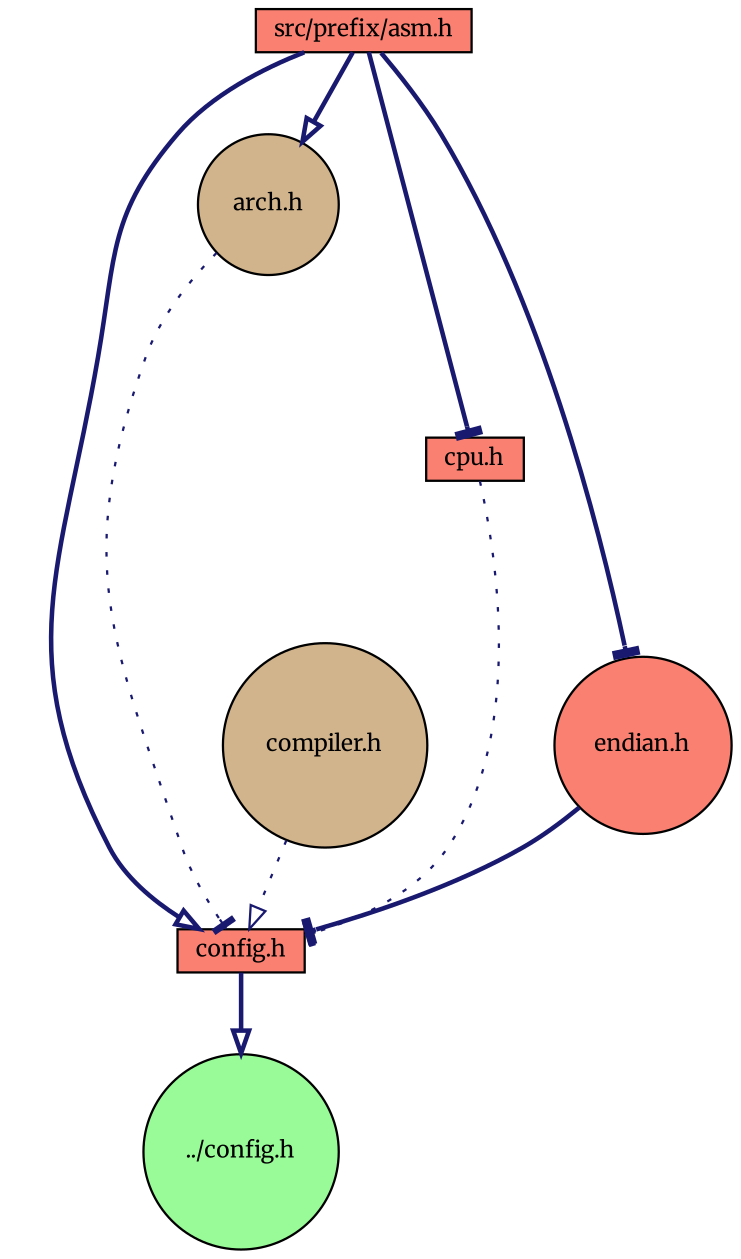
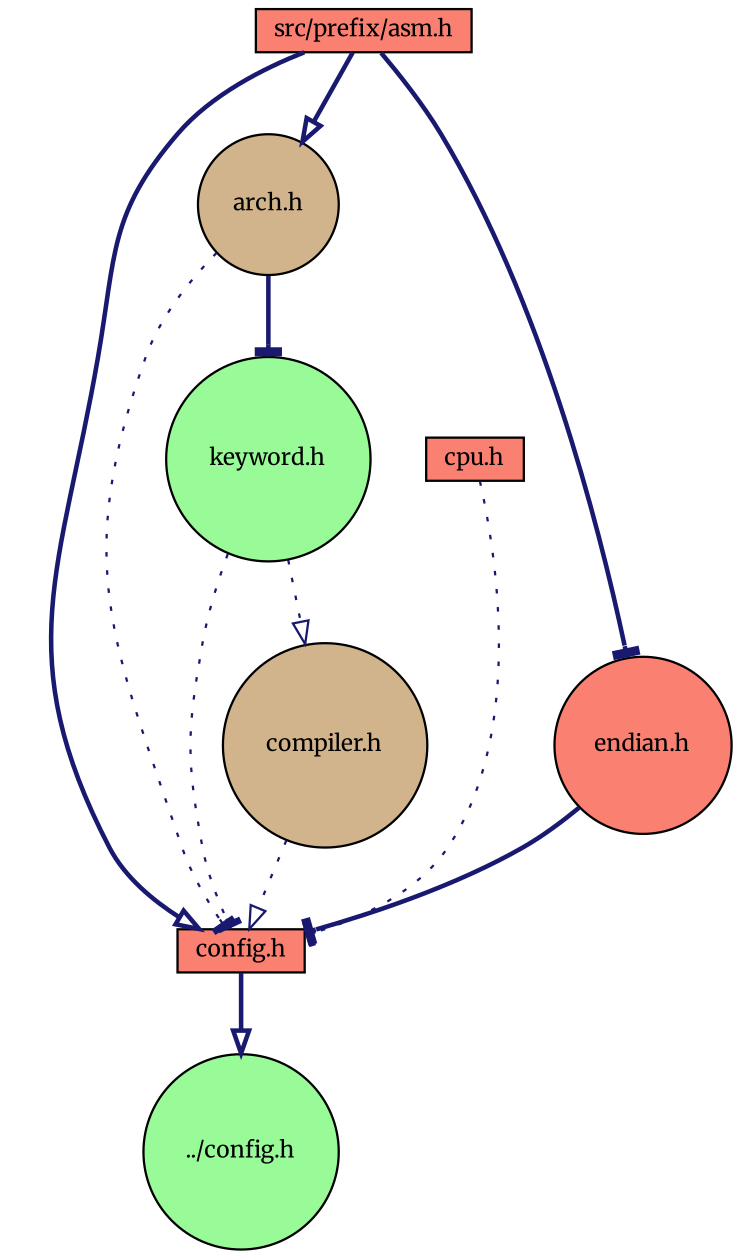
(418, 239) -> none
none -> (268, 459)
